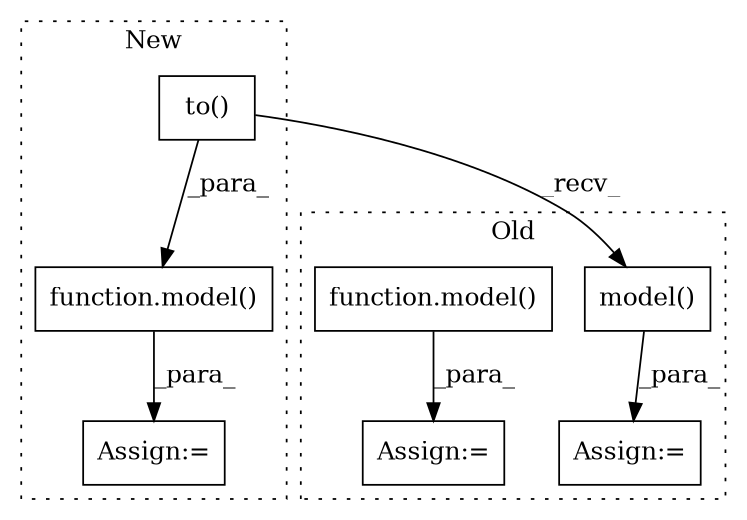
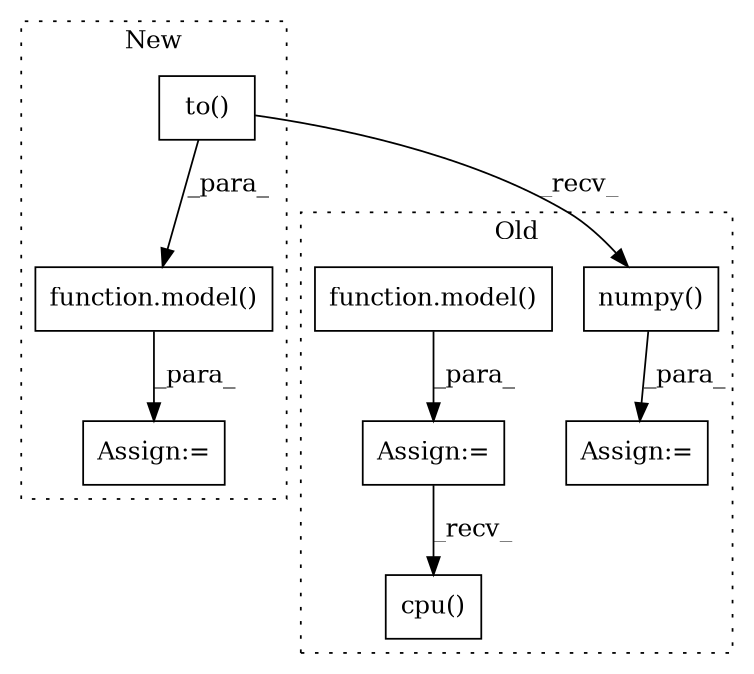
(648, 299) -> (651, 299)
none -> (434, 607)
